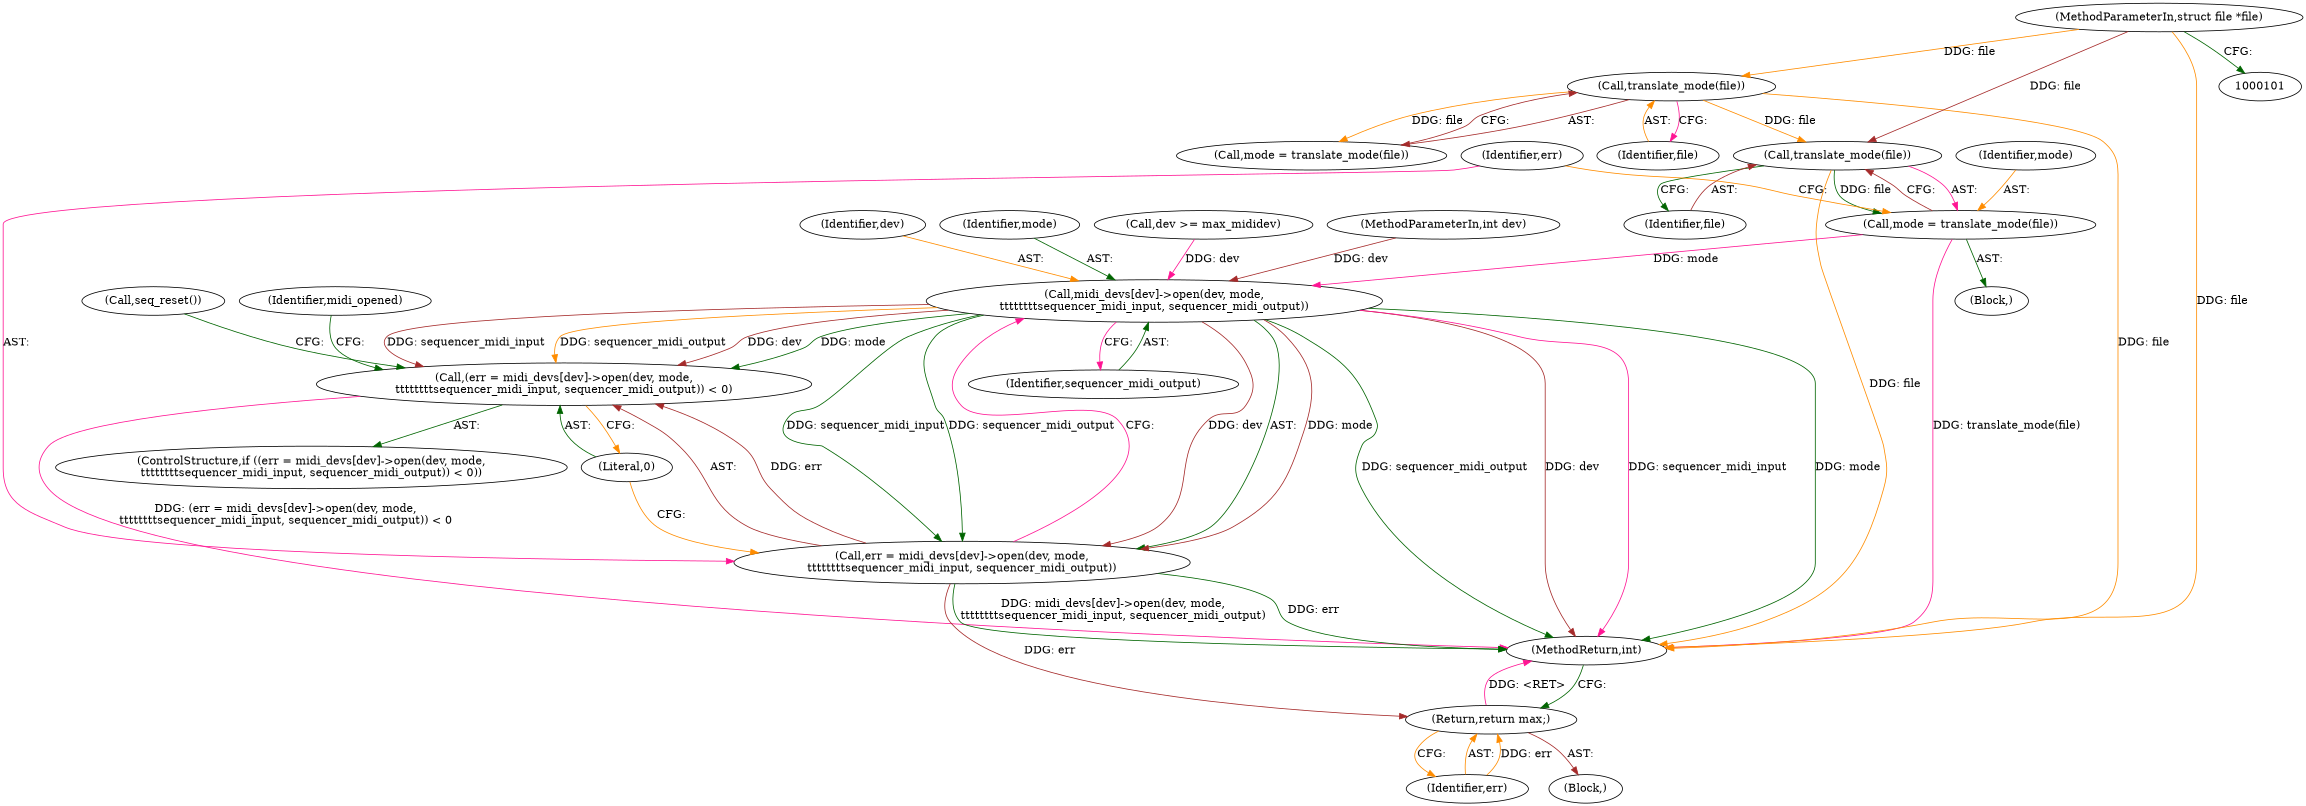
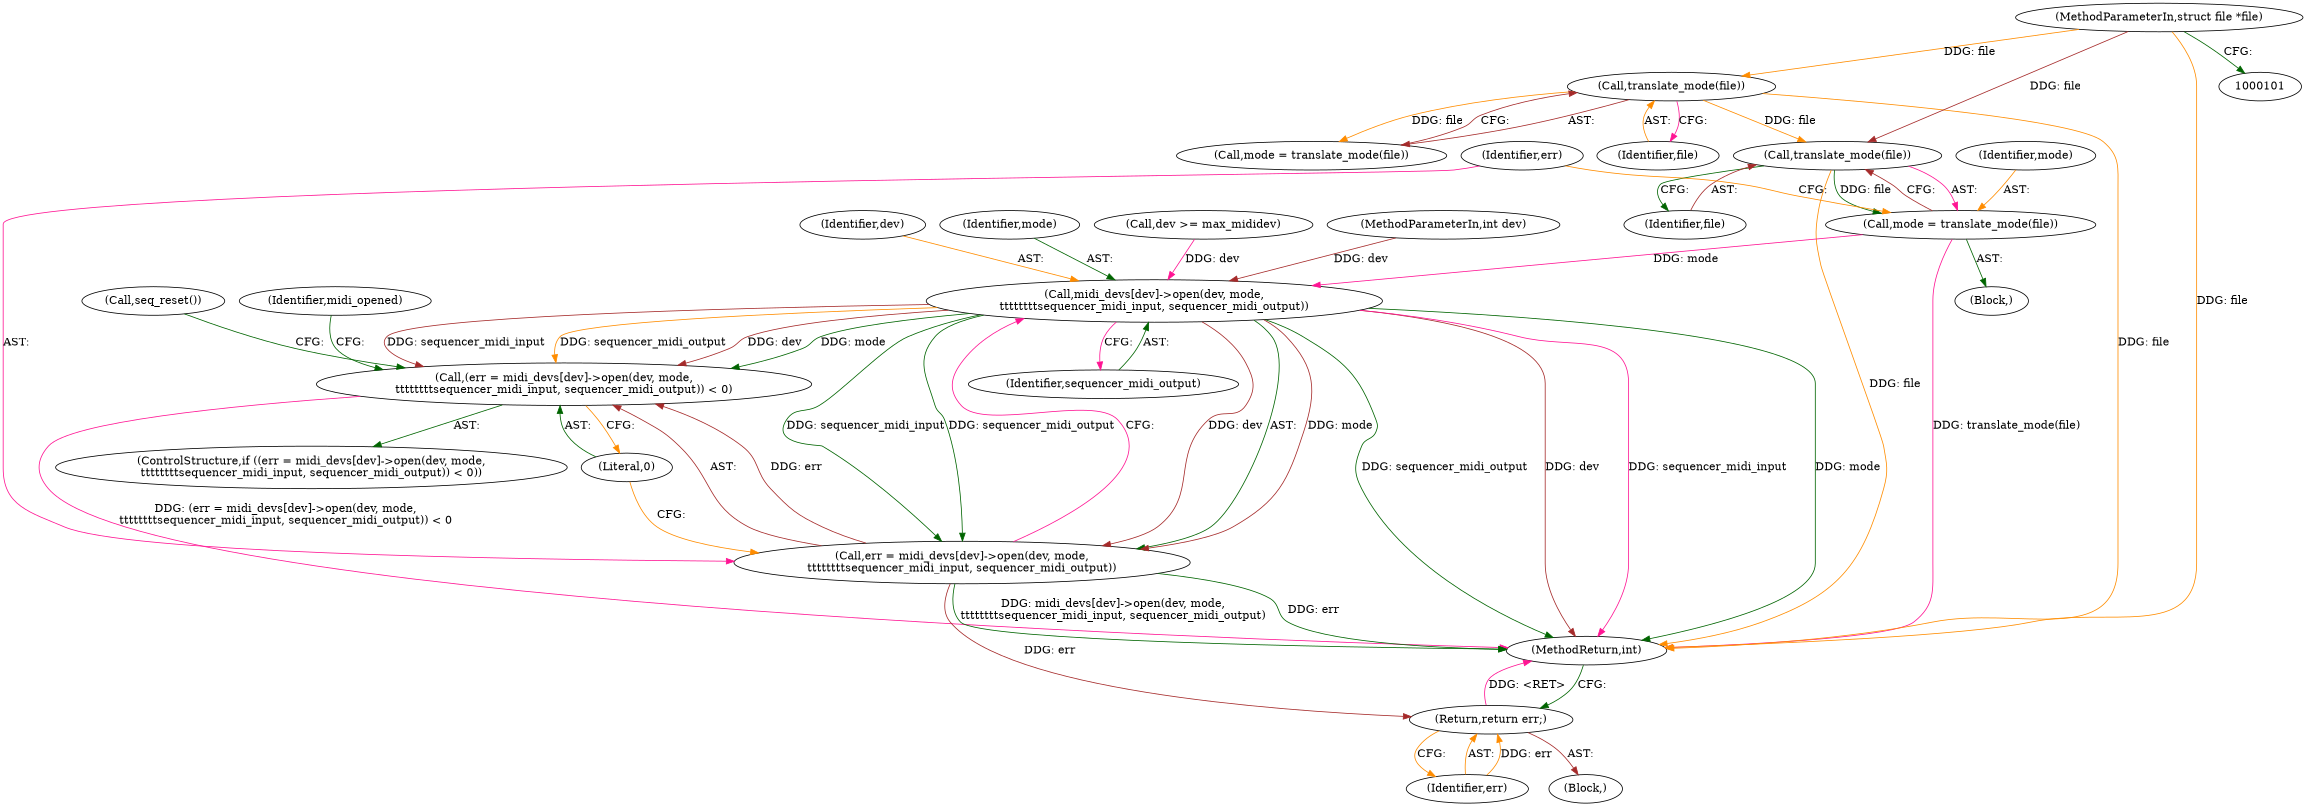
(1491, 720) -> (1491, 720)
